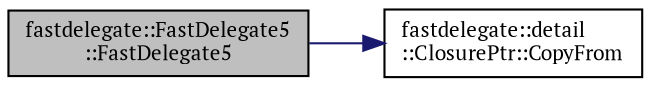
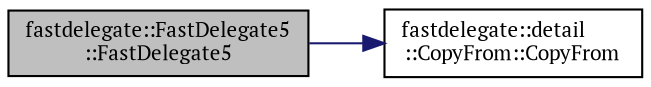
(513, 43) -> (513, 43)
